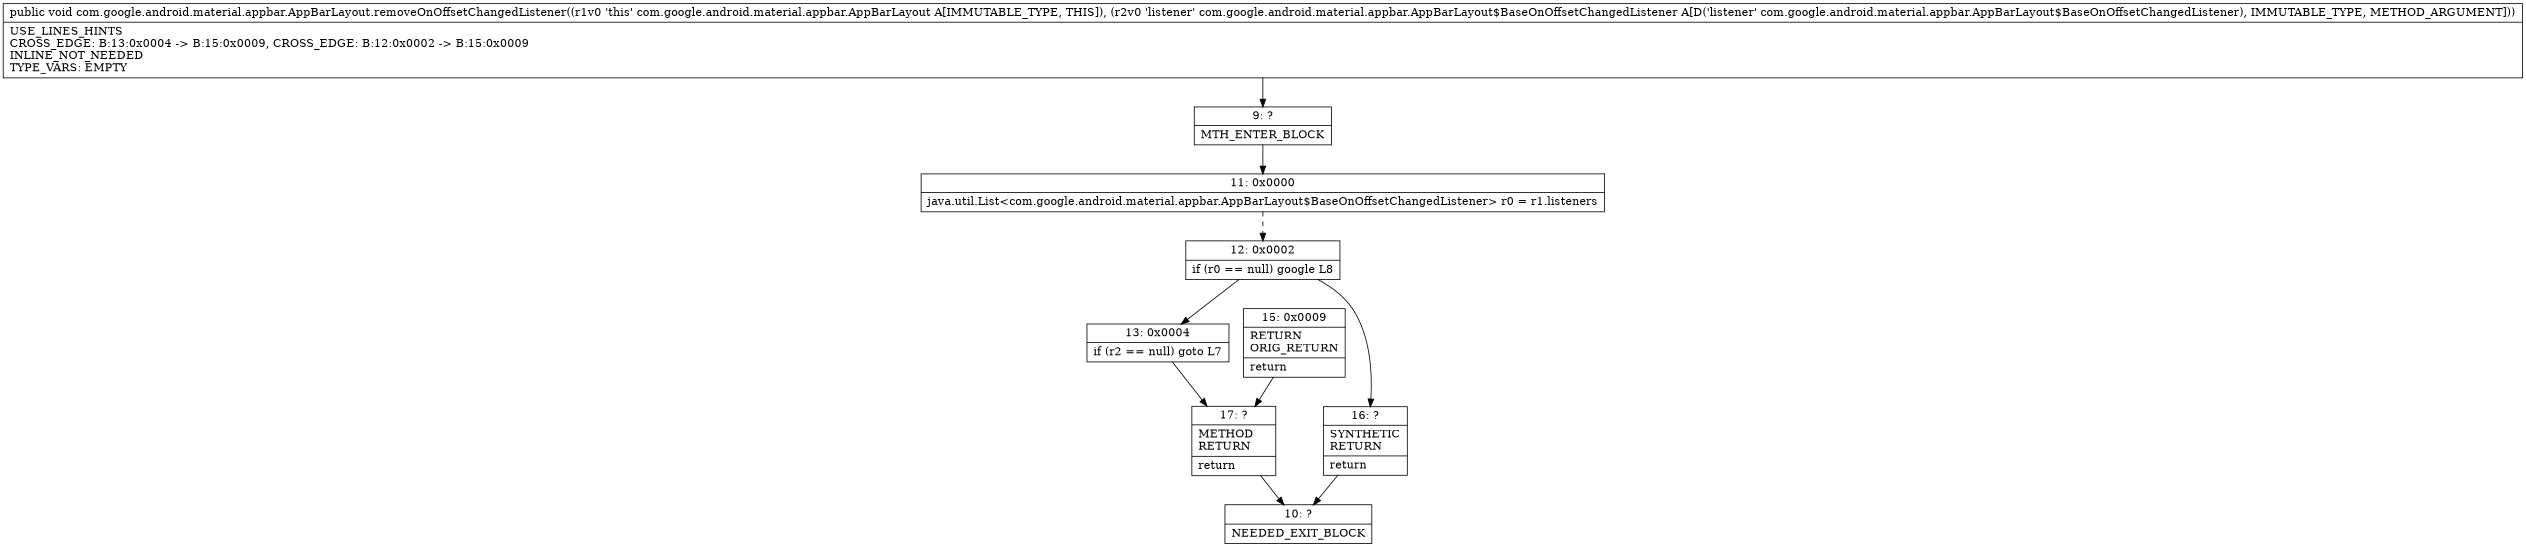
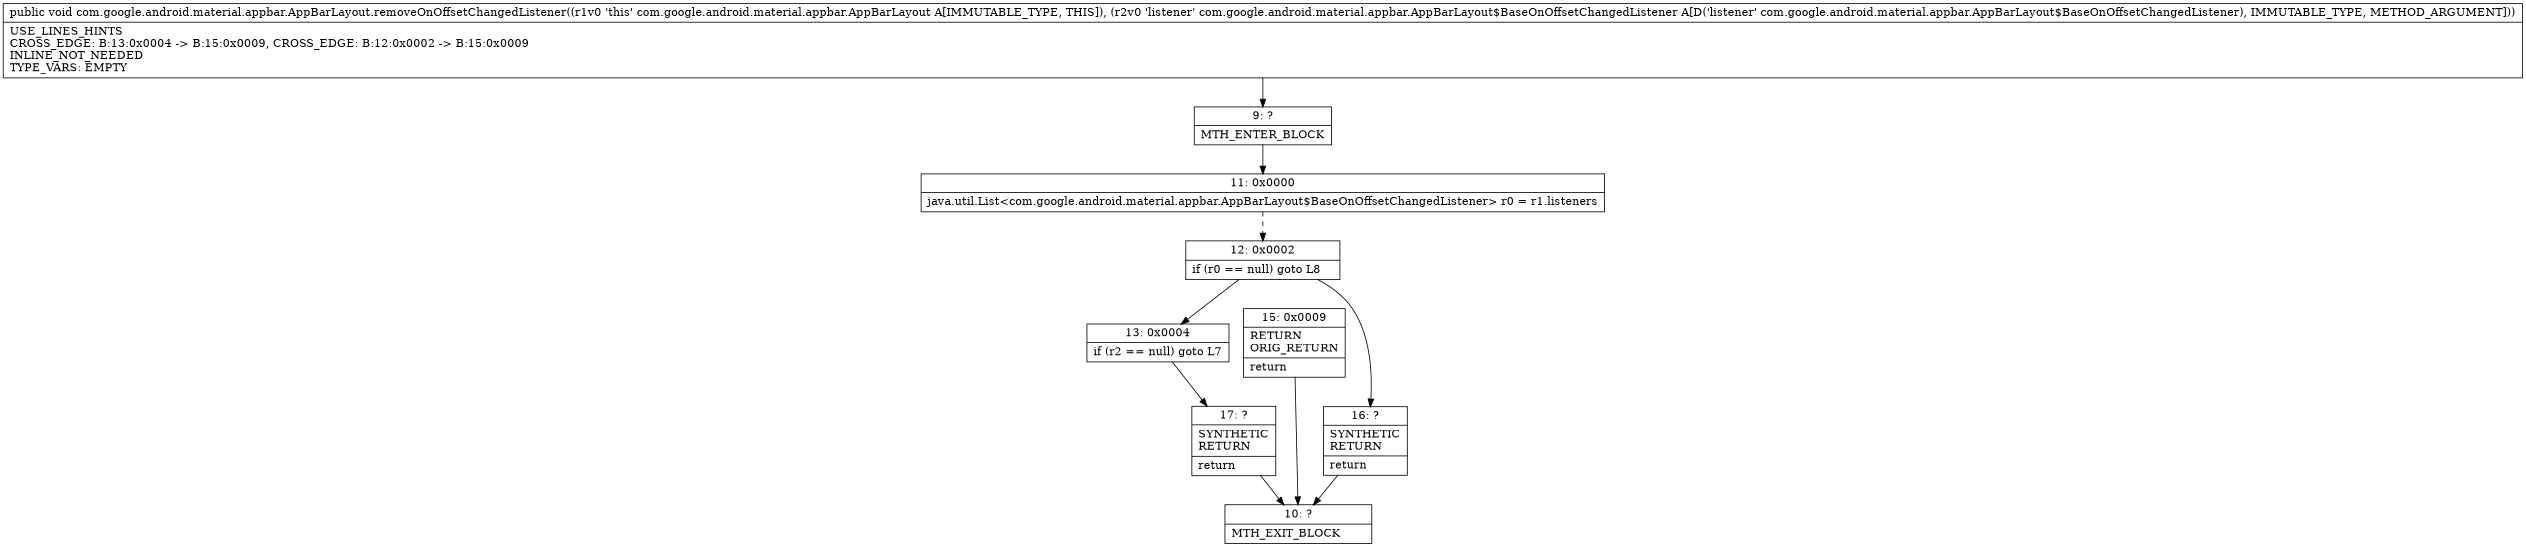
(1263, 270) -> (1257, 270)
(1266, 388) -> (1296, 437)
(1226, 434) -> (1234, 434)
(1298, 533) -> (1286, 533)
